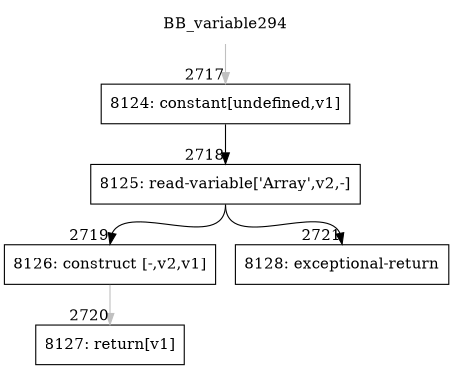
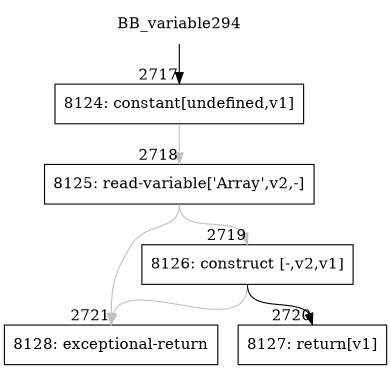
(226, 58) -> (179, 58)
(226, 139) -> (179, 139)
(173, 225) -> (208, 224)
(278, 225) -> (130, 248)
(110, 299) -> (274, 304)
none -> (185, 306)
